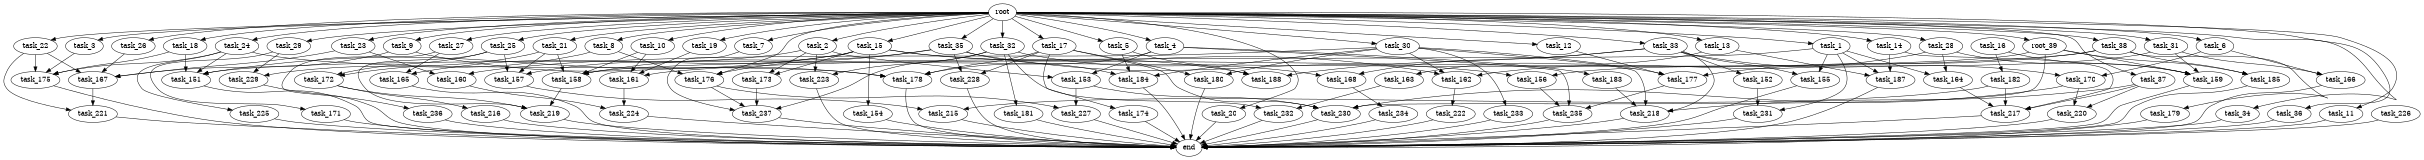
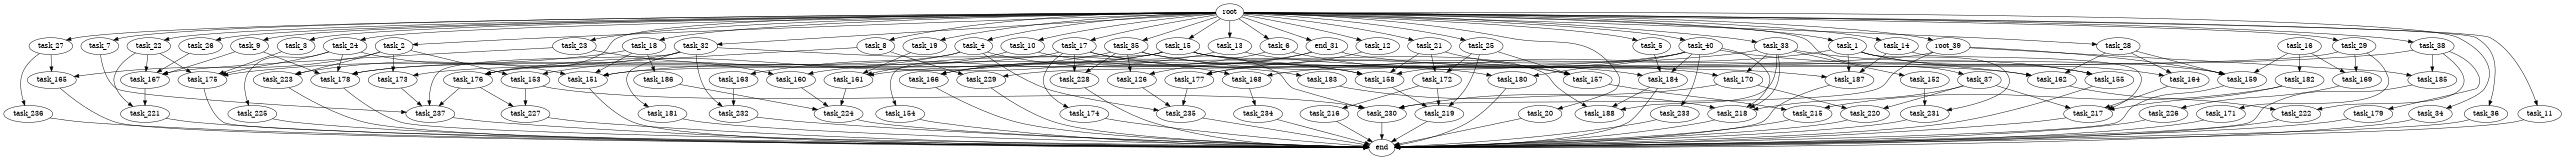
(1398, 46) -> (1701, 46)
(2166, 46) -> (1327, 46)
(1188, 63) -> (1633, 96)
(1902, 63) -> (2401, 103)
none -> (658, 80)
(1532, 80) -> (1132, 80)
none -> (2357, 80)
